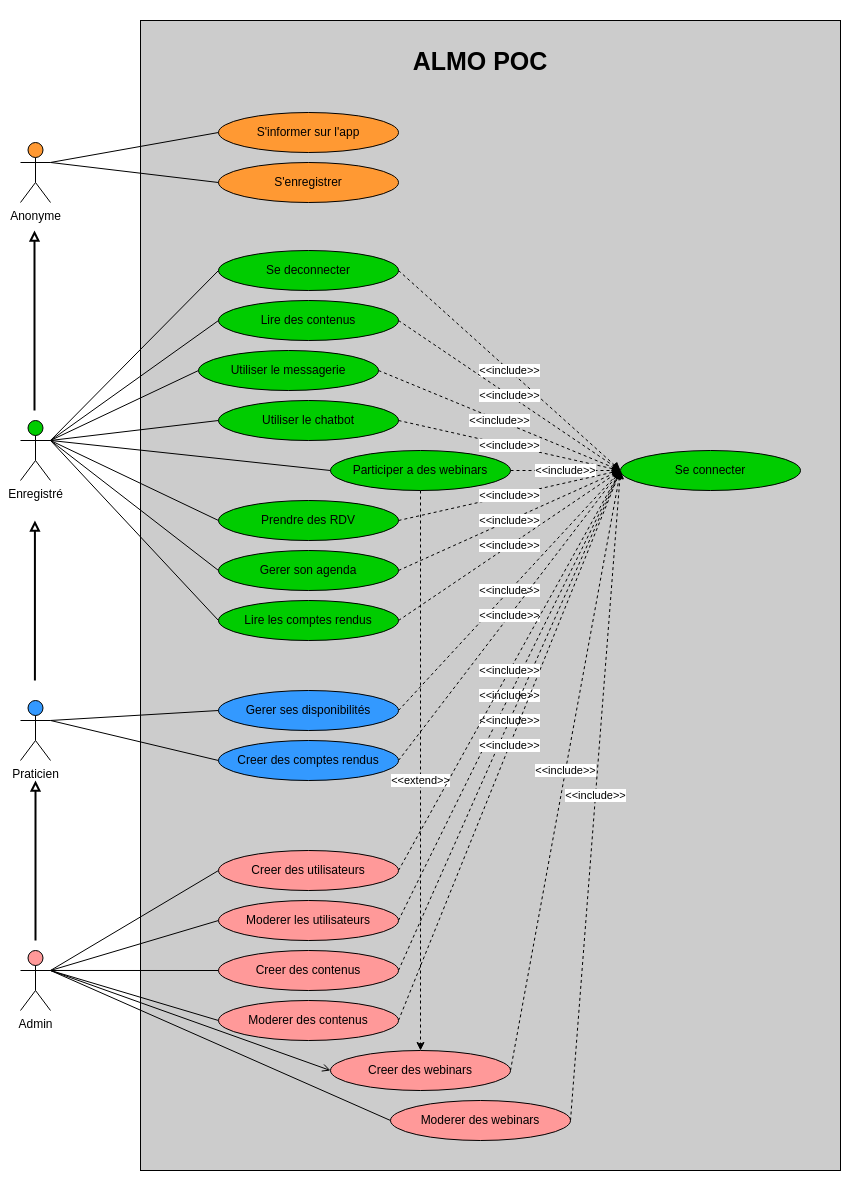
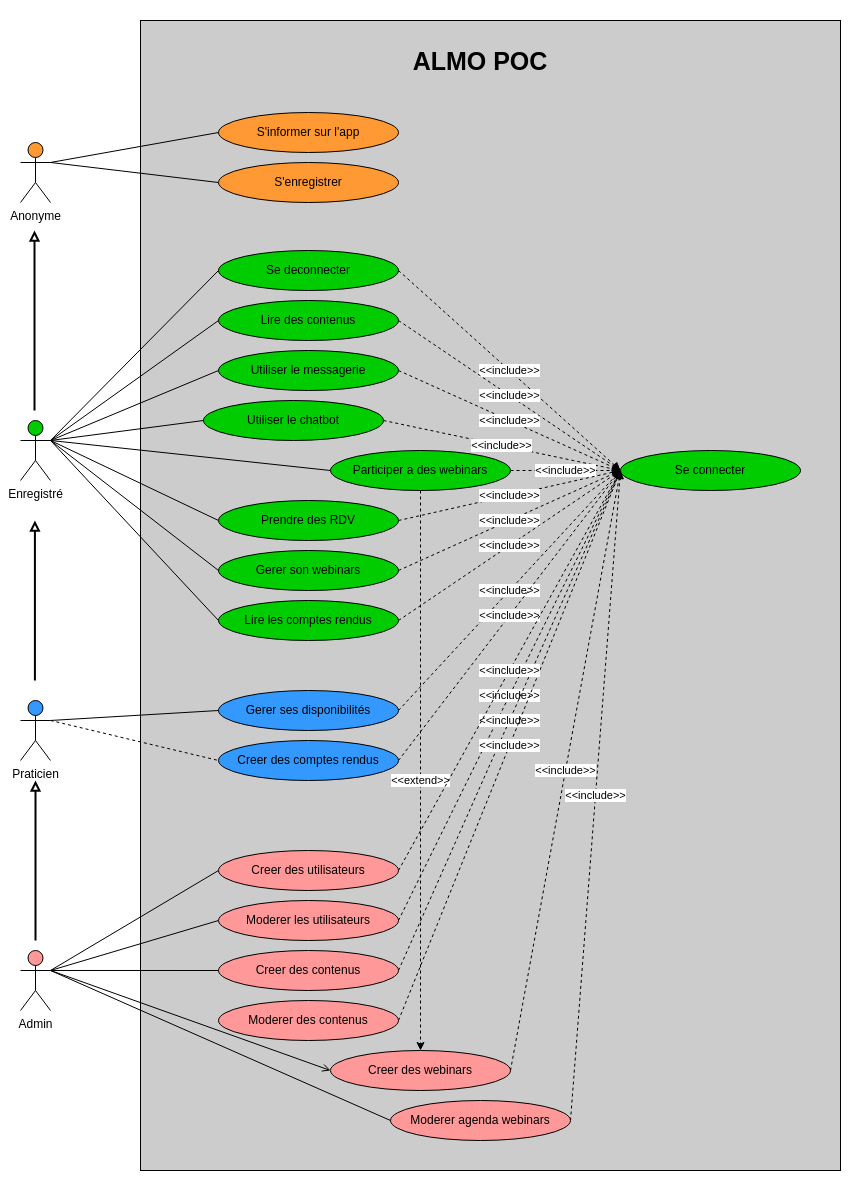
(289, 371) -> (309, 371)
(309, 421) -> (294, 421)
(309, 571) -> (309, 571)
(135, 741) -> (135, 741)
(145, 998) -> none
(481, 1121) -> (481, 1121)
